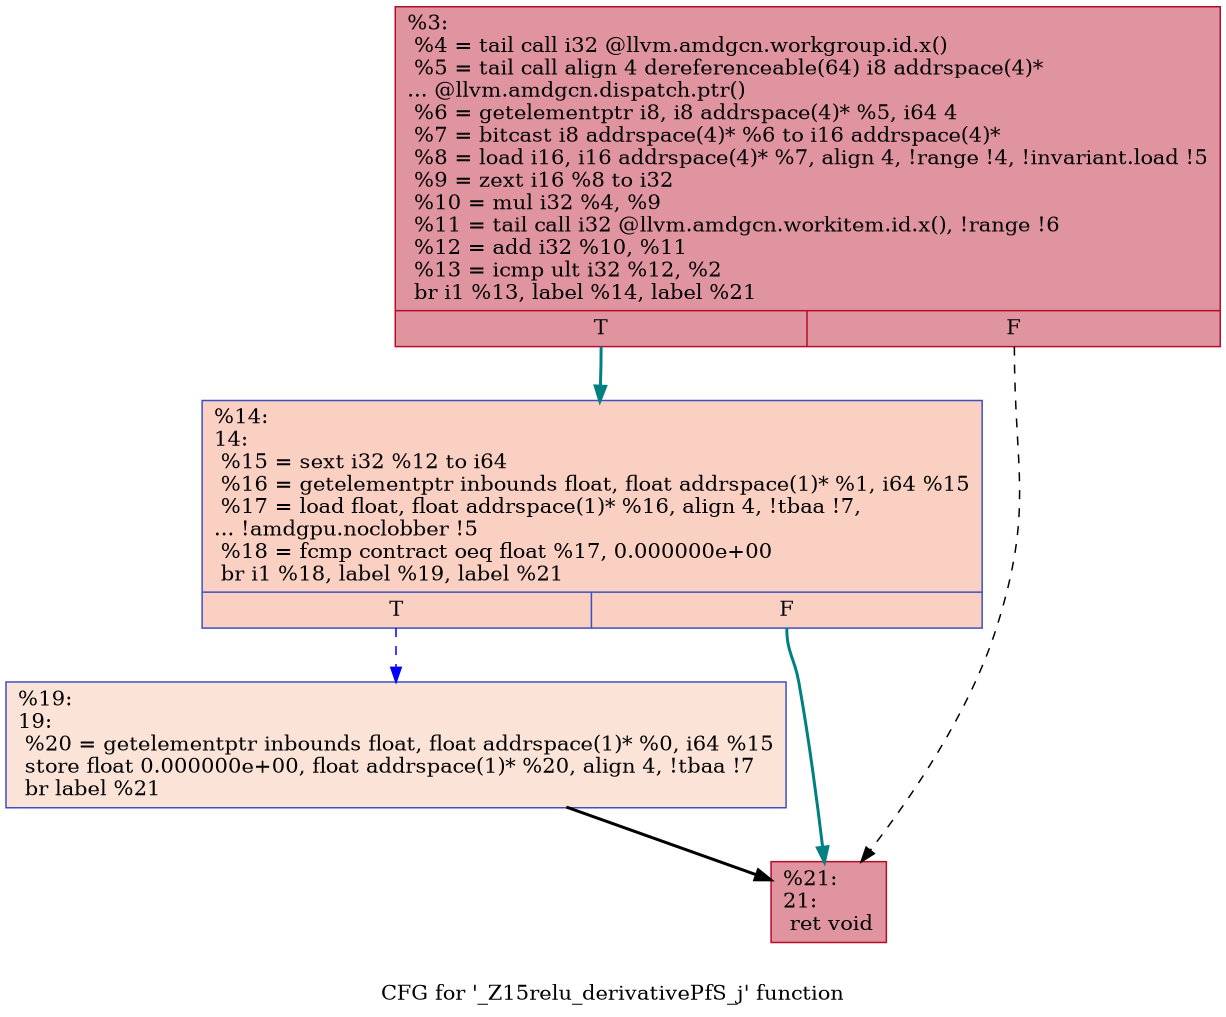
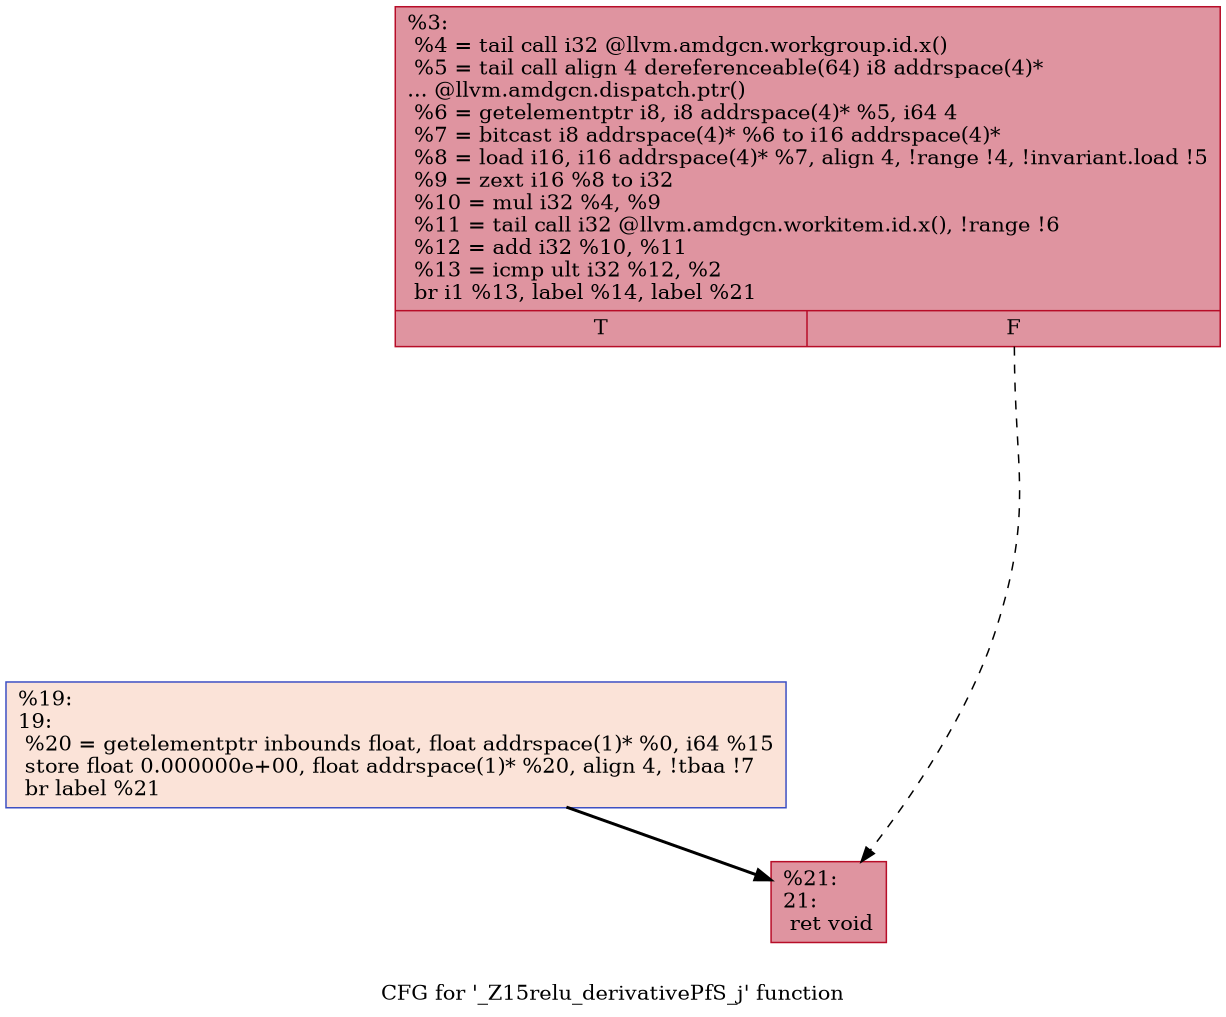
(592, 514) -> none
